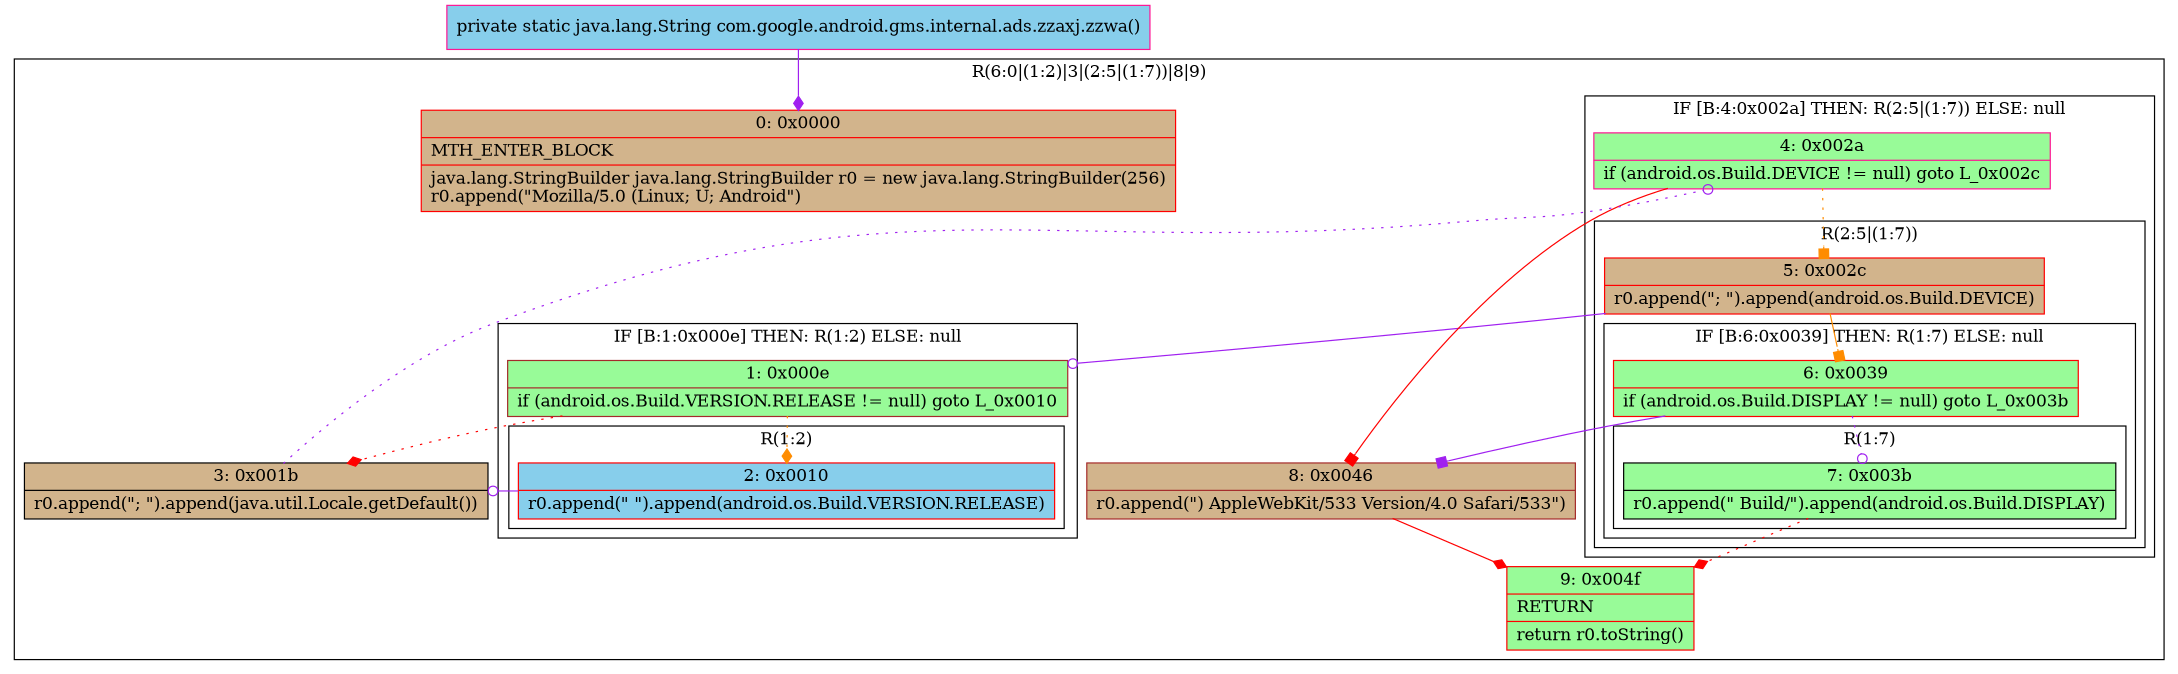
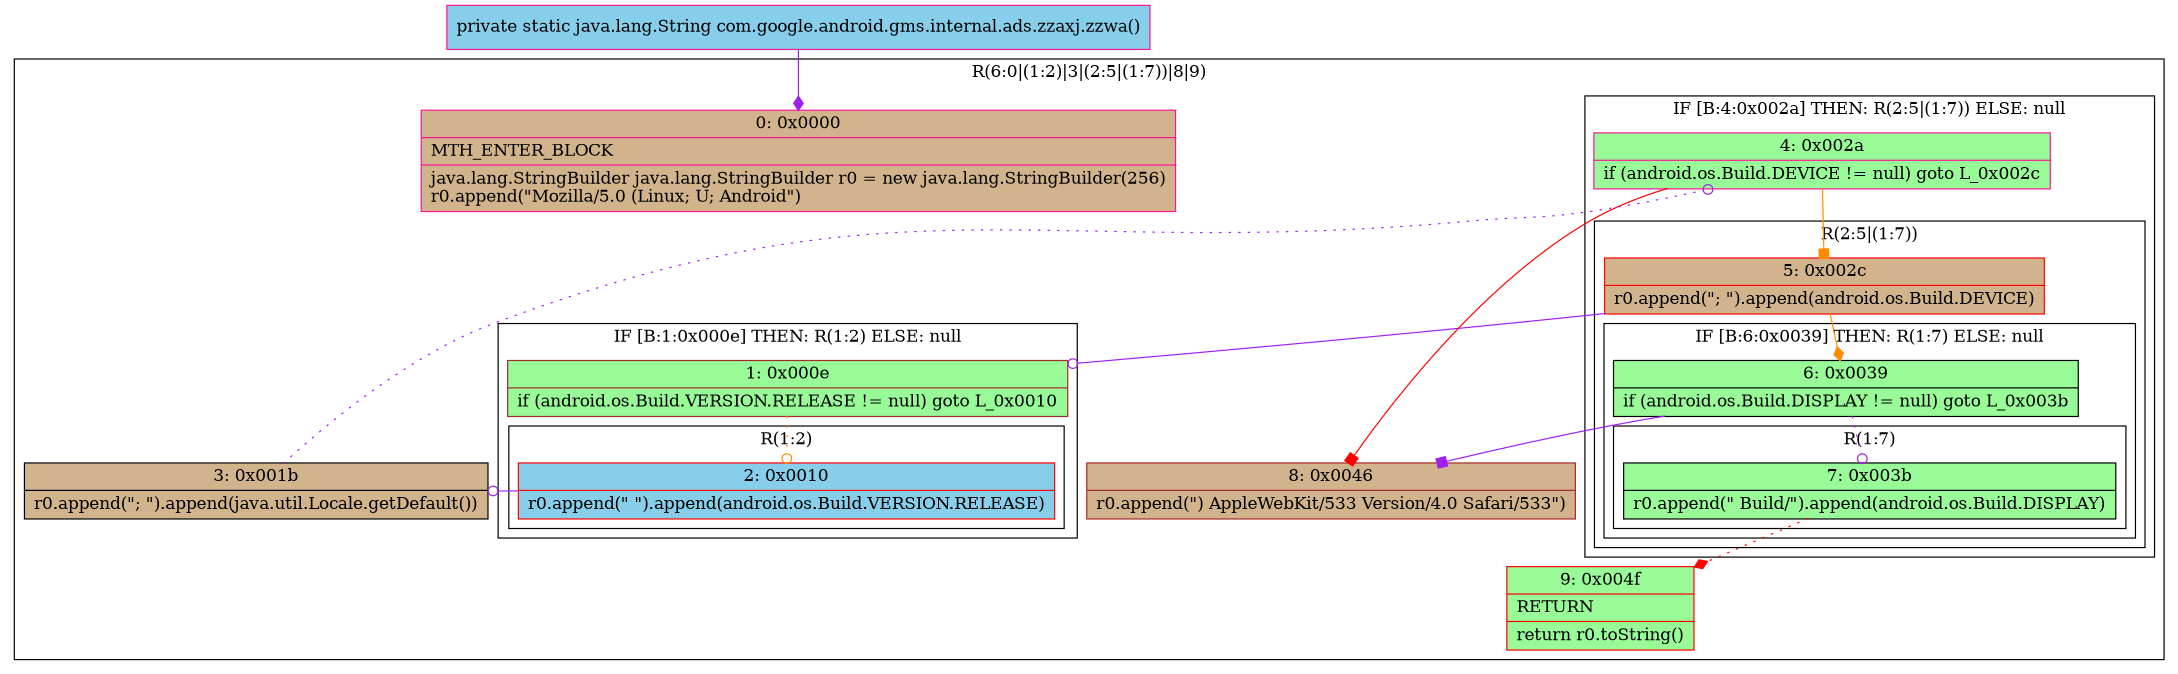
(798, 161) -> (798, 161)
(1823, 213) -> (1823, 213)
(1834, 331) -> (1834, 331)
(1846, 388) -> (1846, 388)
(461, 435) -> none
(787, 435) -> (787, 435)
(1443, 540) -> none
